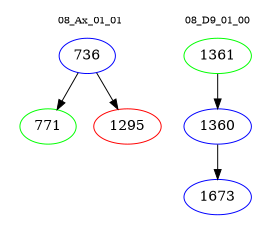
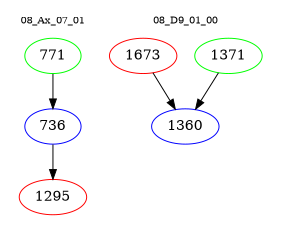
(90, 21) -> (53, 21)
(218, 56) -> (228, 56)
(70, 87) -> (53, 86)
(218, 157) -> (162, 87)
(218, 197) -> (143, 56)
